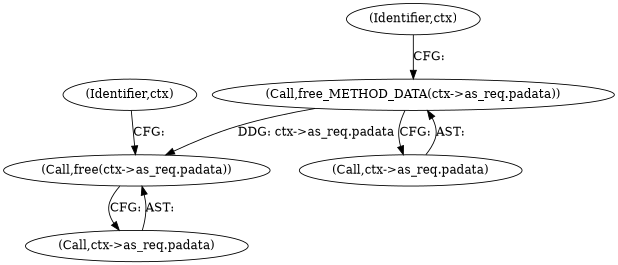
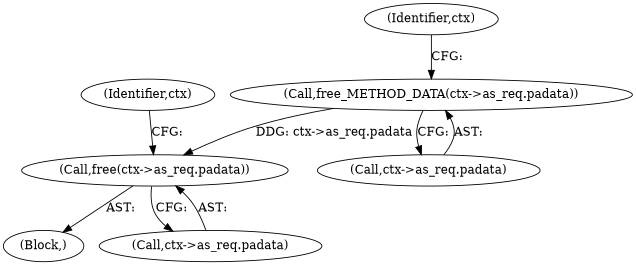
none -> (44, 246)
